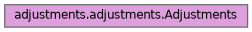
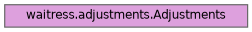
(126, 16) -> (126, 16)
